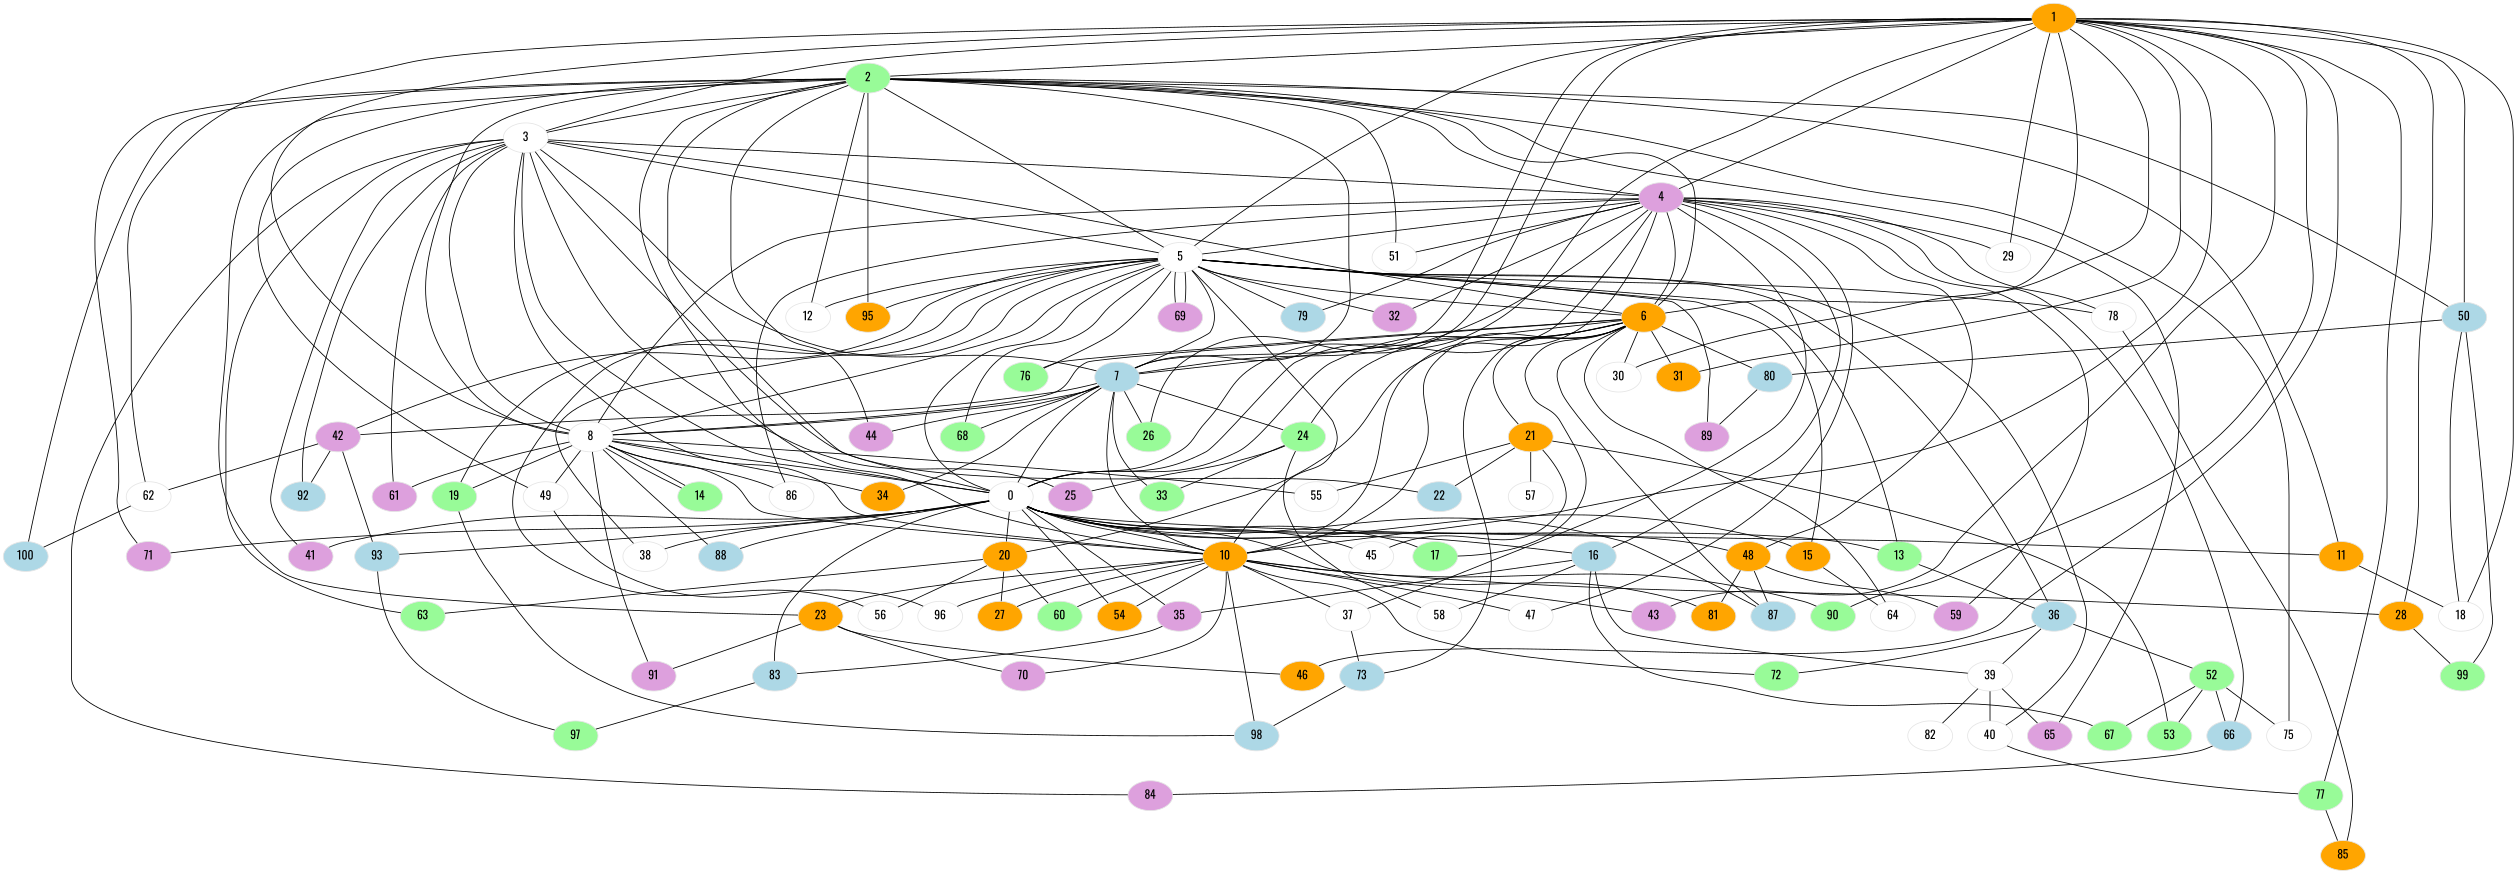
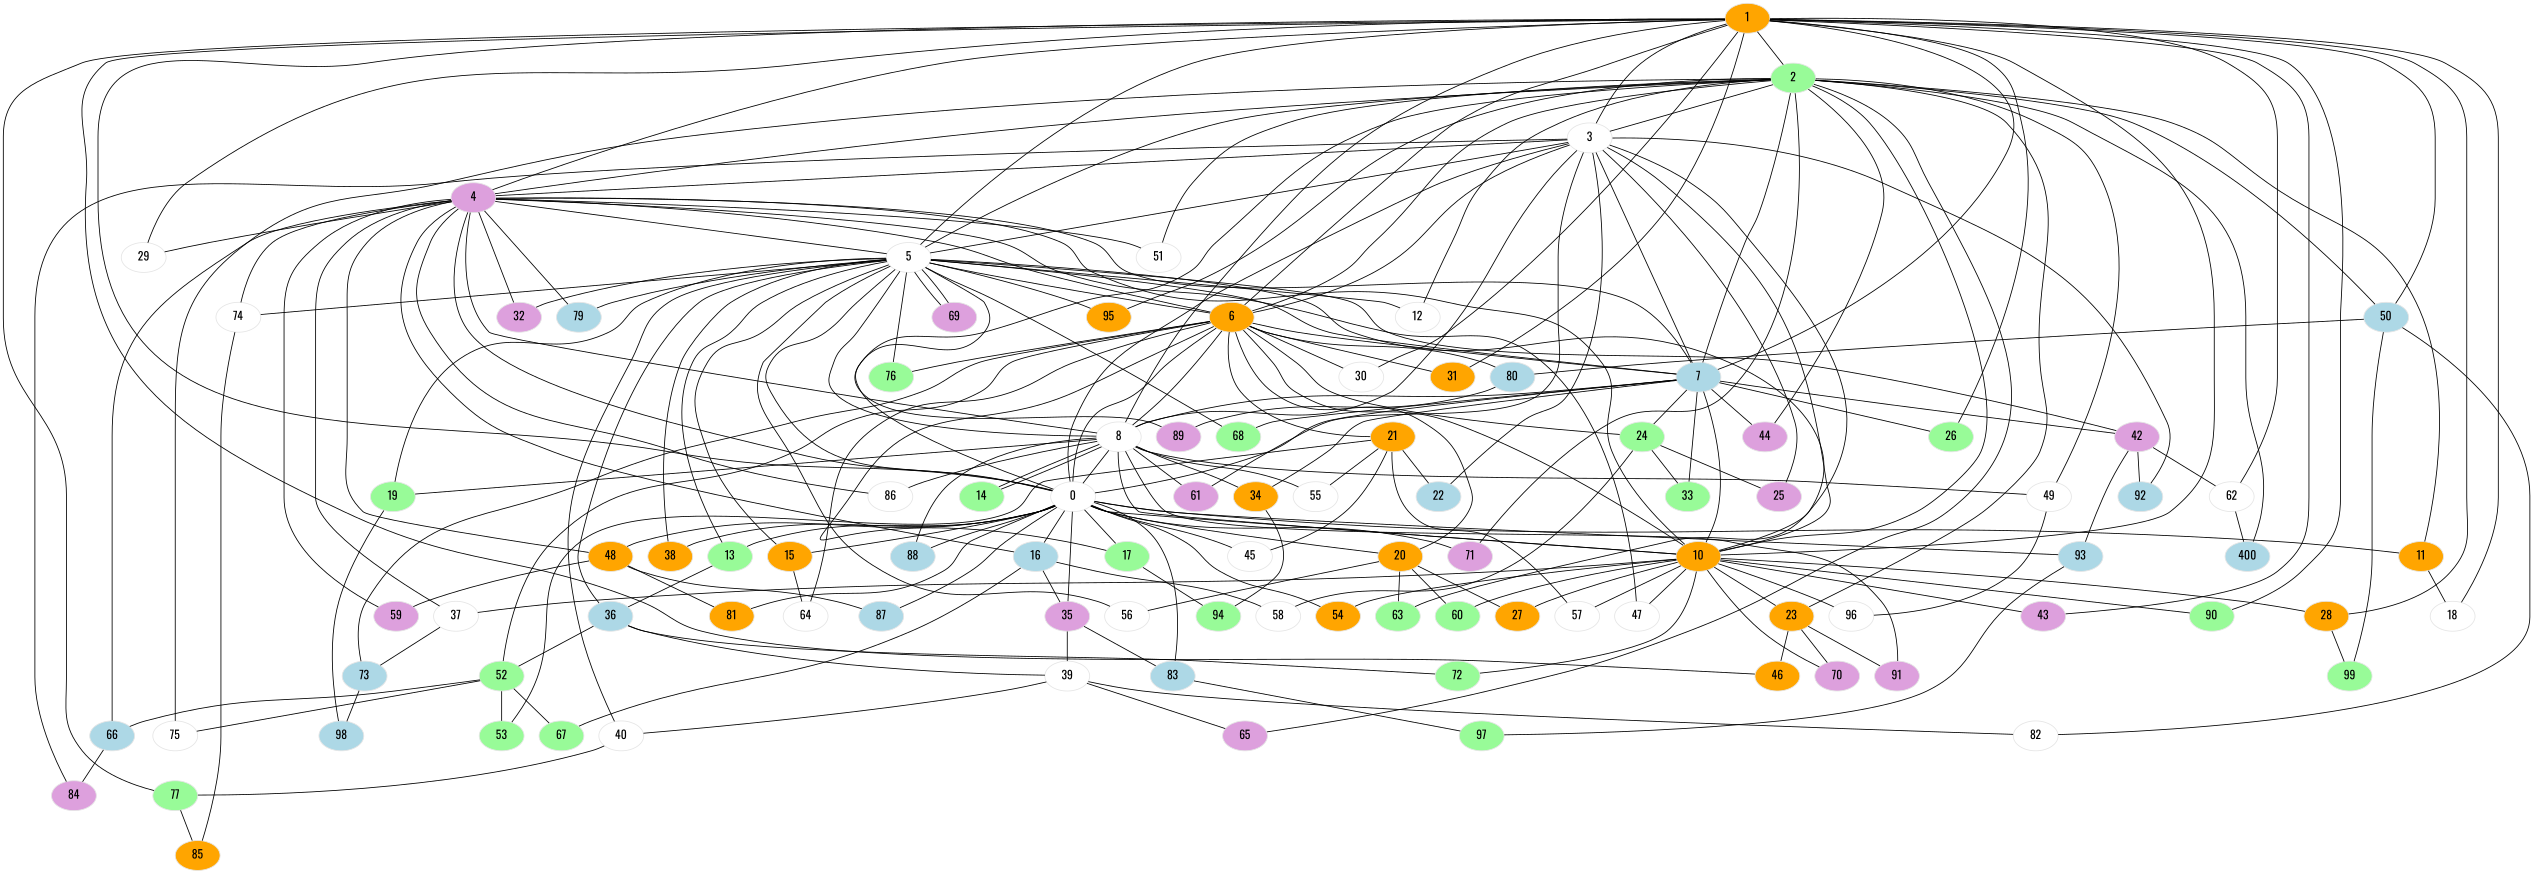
(489, 127) -> none
(2114, 317) -> (238, 317)
(1619, 465) -> (834, 428)
(2450, 467) -> (2475, 674)
(26, 556) -> (2247, 556)
(311, 556) -> none
(645, 556) -> (670, 556)
none -> (1218, 616)
(1241, 646) -> (1640, 585)
(1720, 647) -> (1067, 646)
